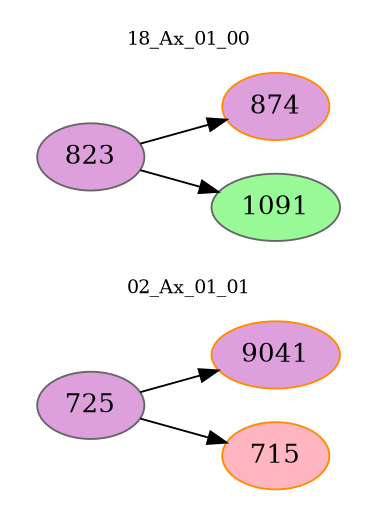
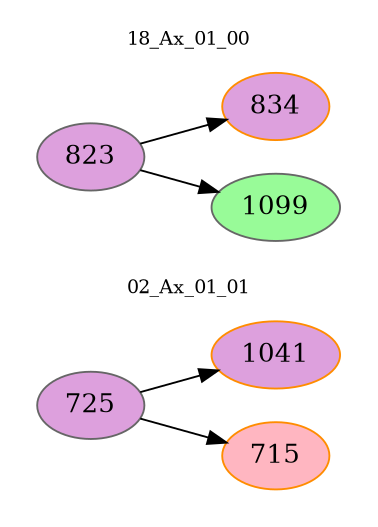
(276, 106) -> (276, 106)
(276, 207) -> (276, 207)
(276, 355) -> (276, 355)
